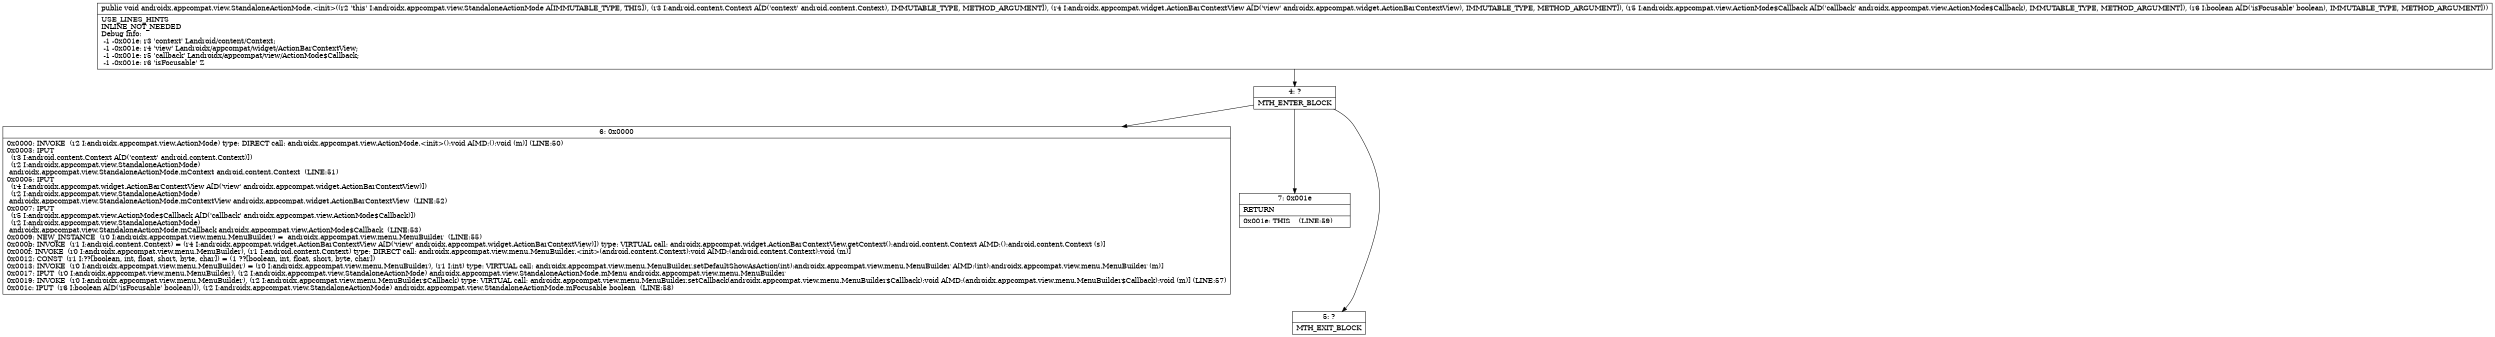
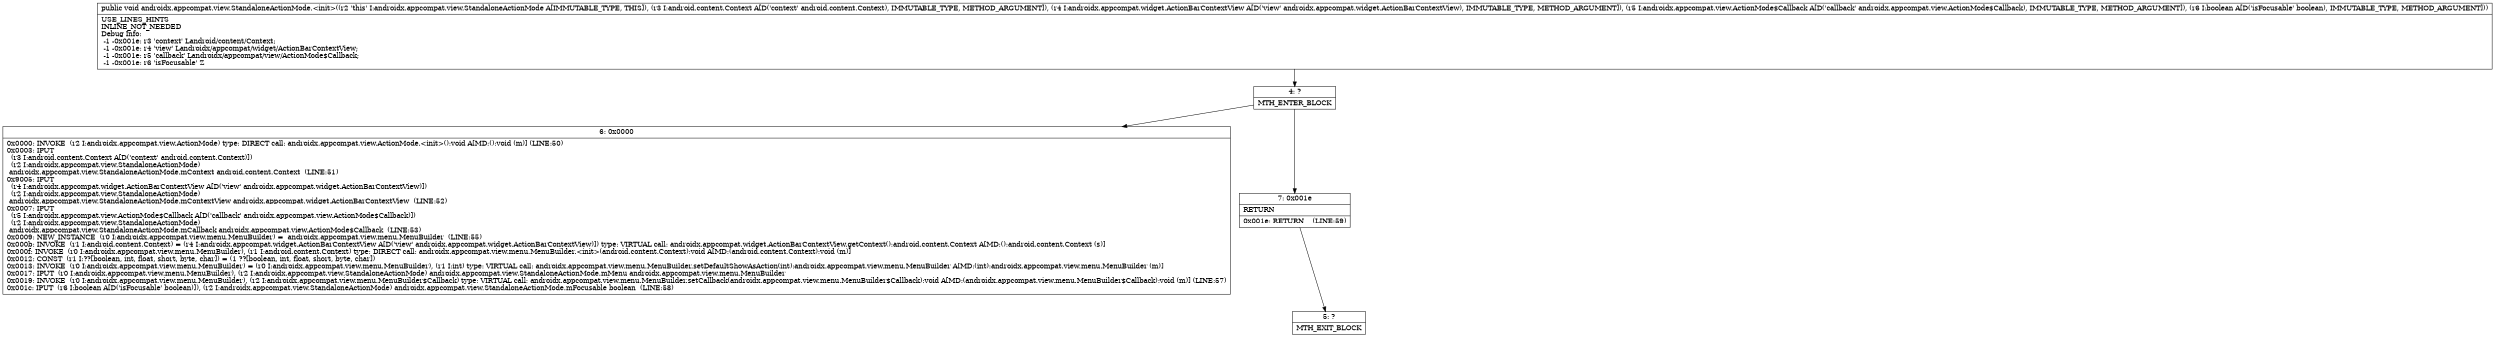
(33, 180) -> (33, 180)
(1379, 204) -> (1312, 267)
(1288, 221) -> (1295, 221)
